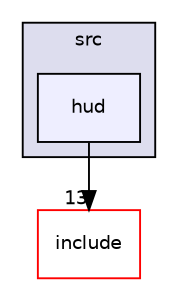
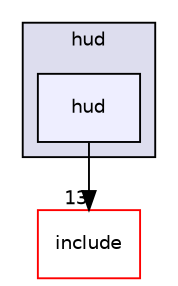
(89, 41) -> (89, 41)
